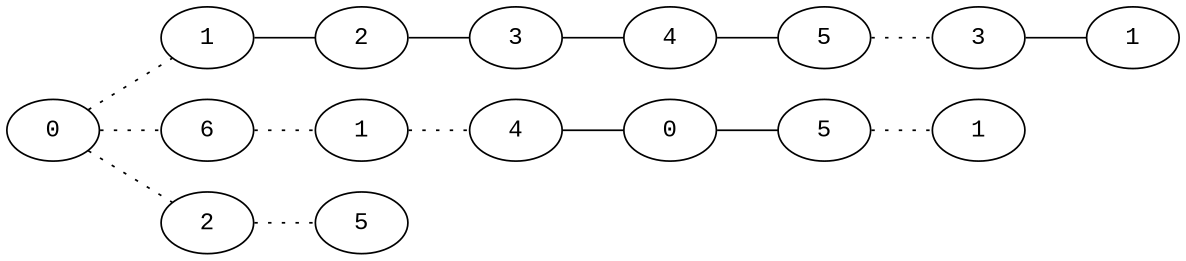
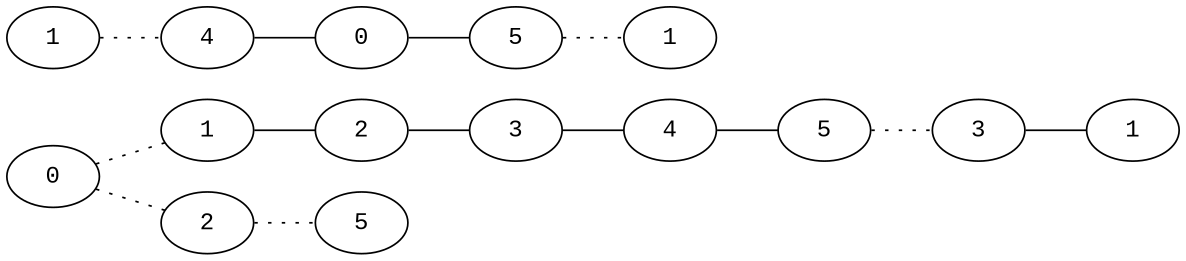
(207, 130) -> none
